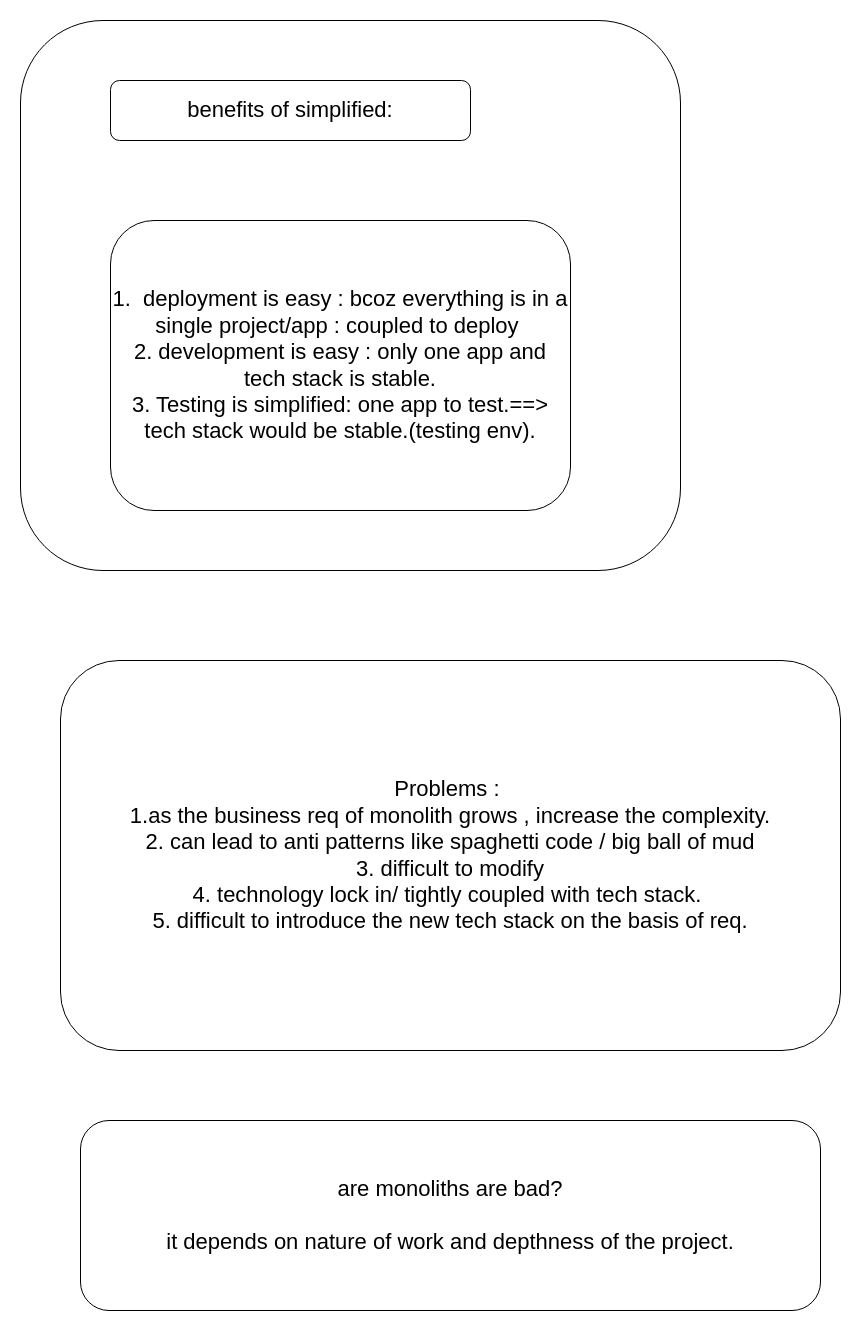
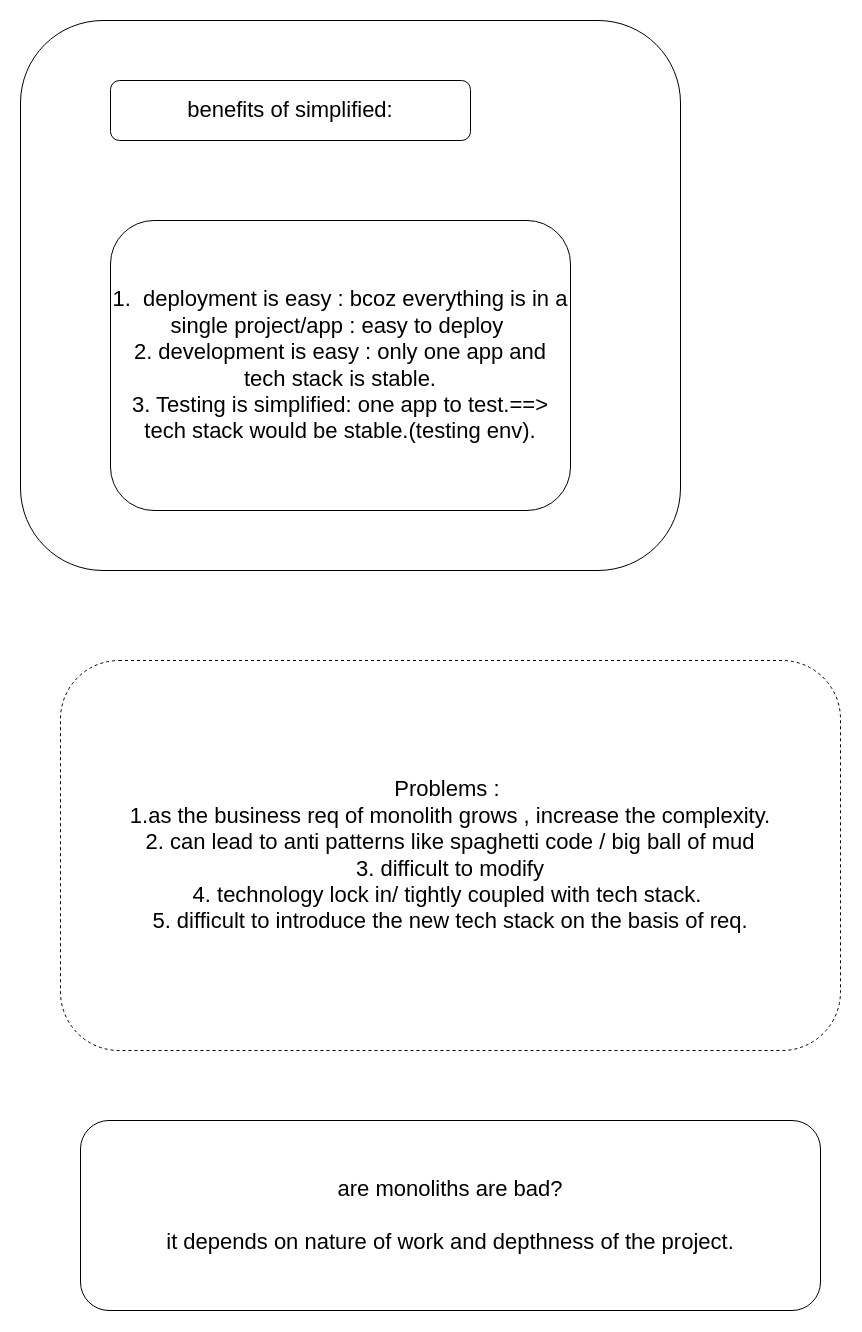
(341, 366) -> (341, 366)
(451, 856) -> (451, 856)
